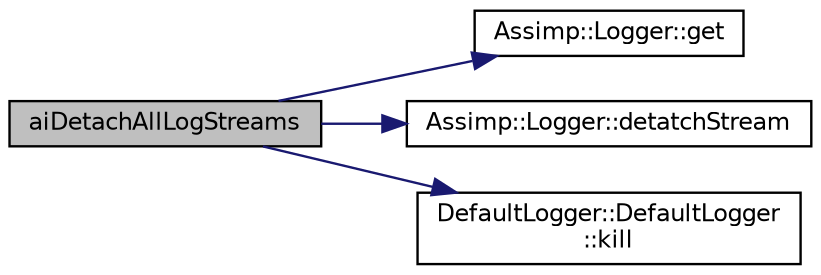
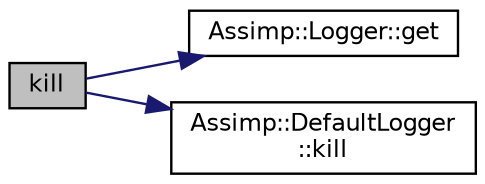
(165, 124) -> (48, 86)
(609, 124) -> none
(609, 228) -> (324, 138)
